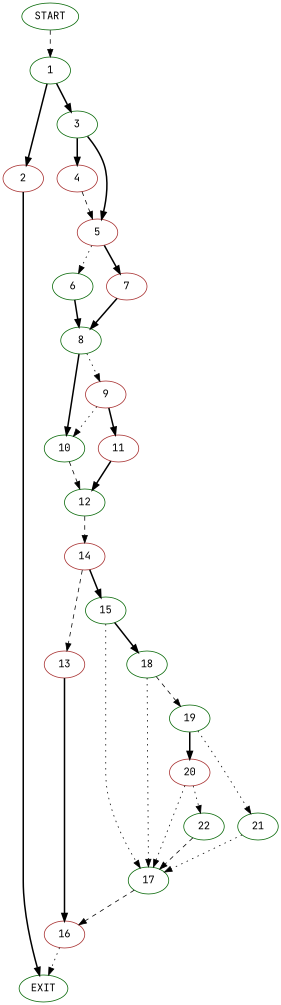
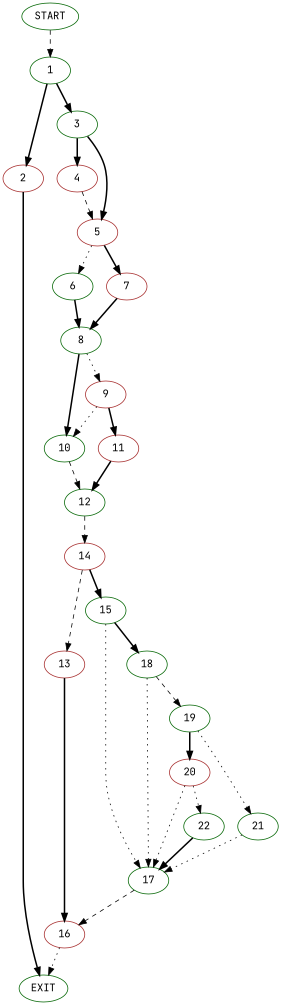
(179, 851) -> (179, 851)
